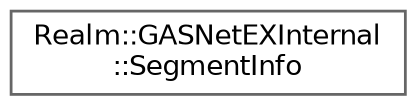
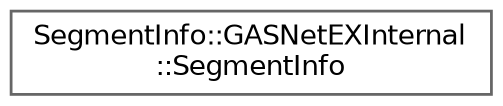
(208, 53) -> (251, 53)
